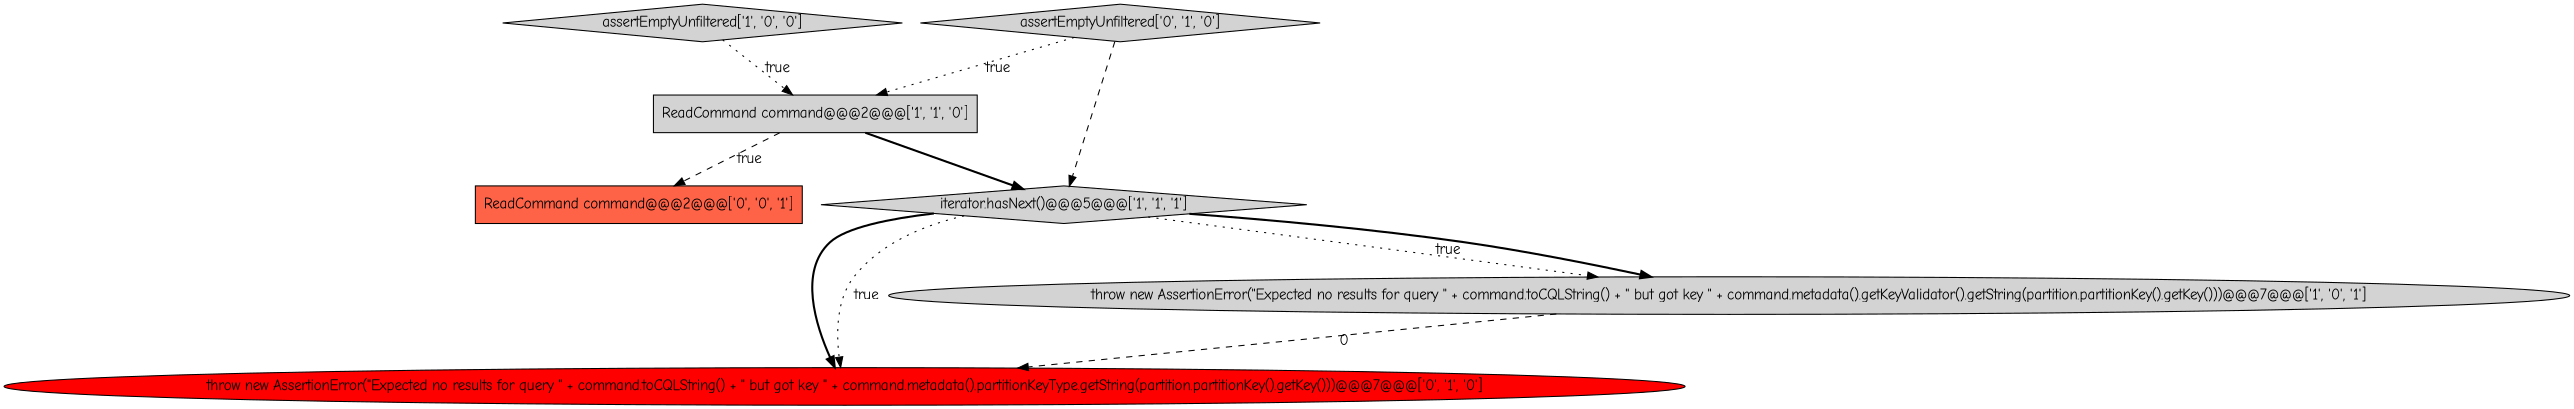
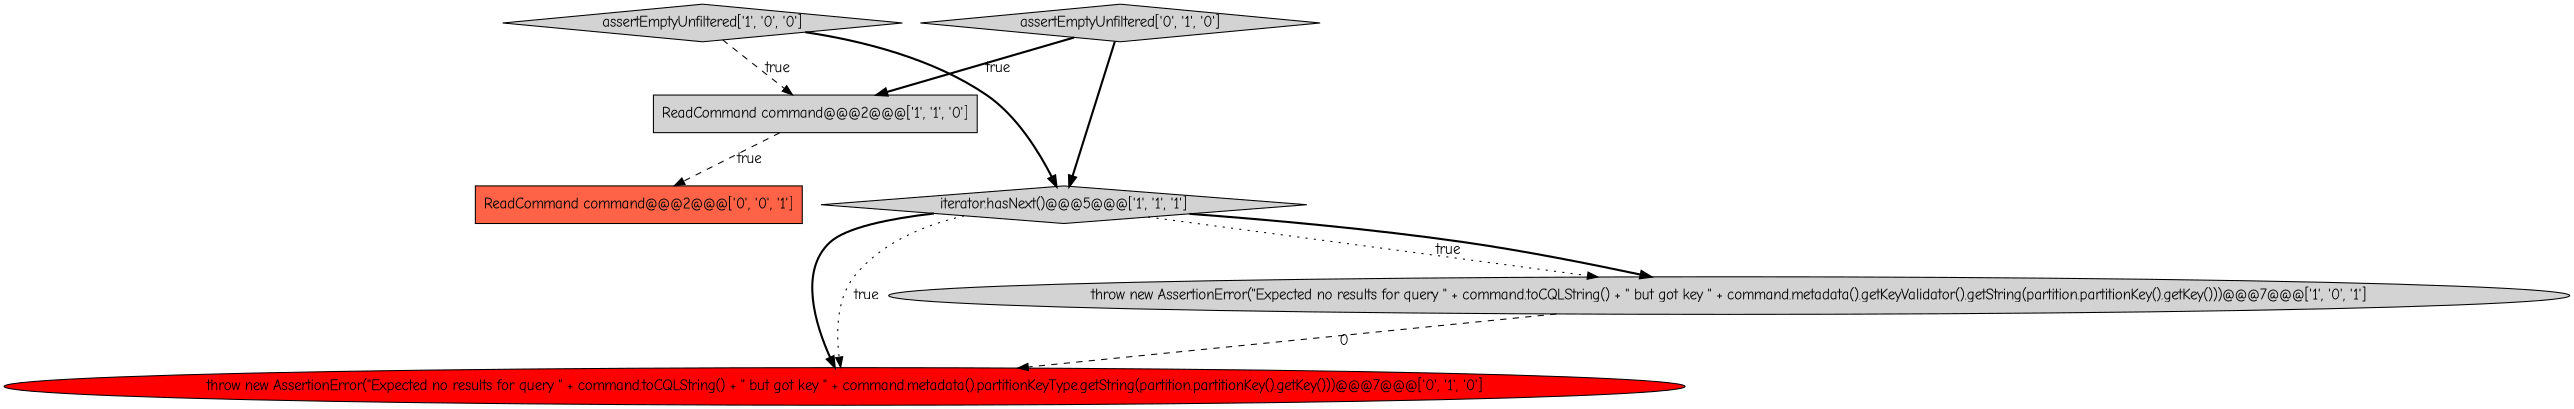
(753, 64) -> (753, 64)
(980, 65) -> (980, 65)
(1094, 109) -> (1094, 109)
(939, 159) -> (935, 67)
